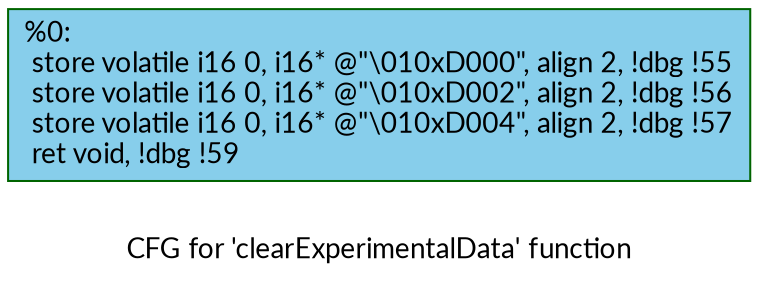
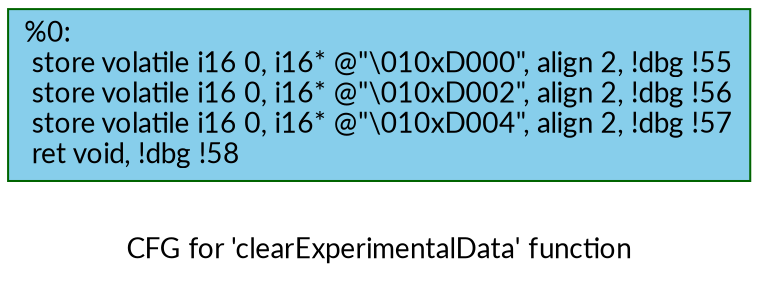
(132, 155) -> (132, 155)
